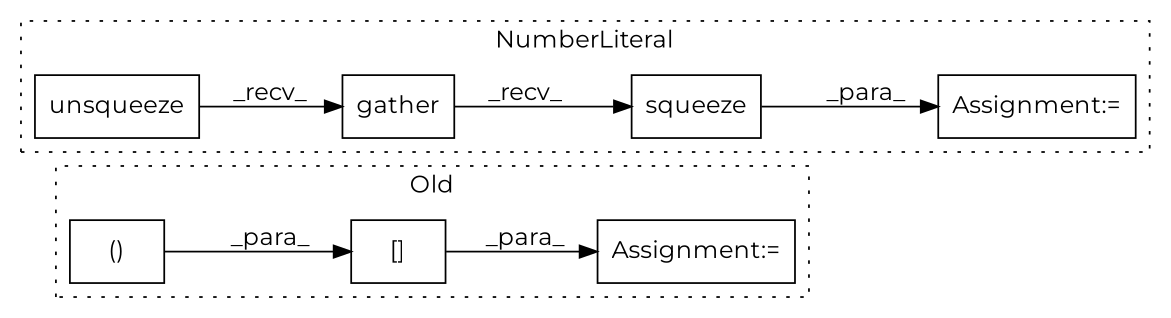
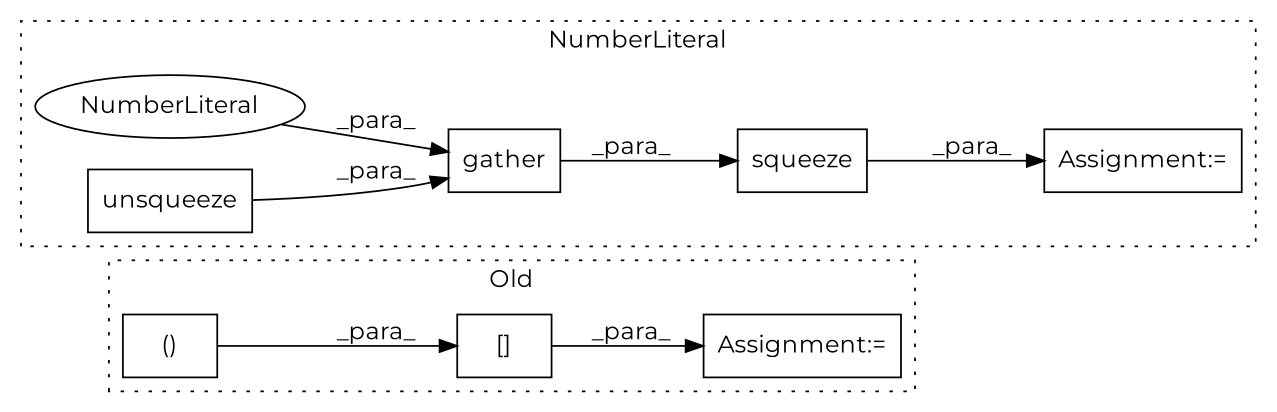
(271, 93) -> (377, 172)
(526, 93) -> (632, 148)
none -> (170, 107)
